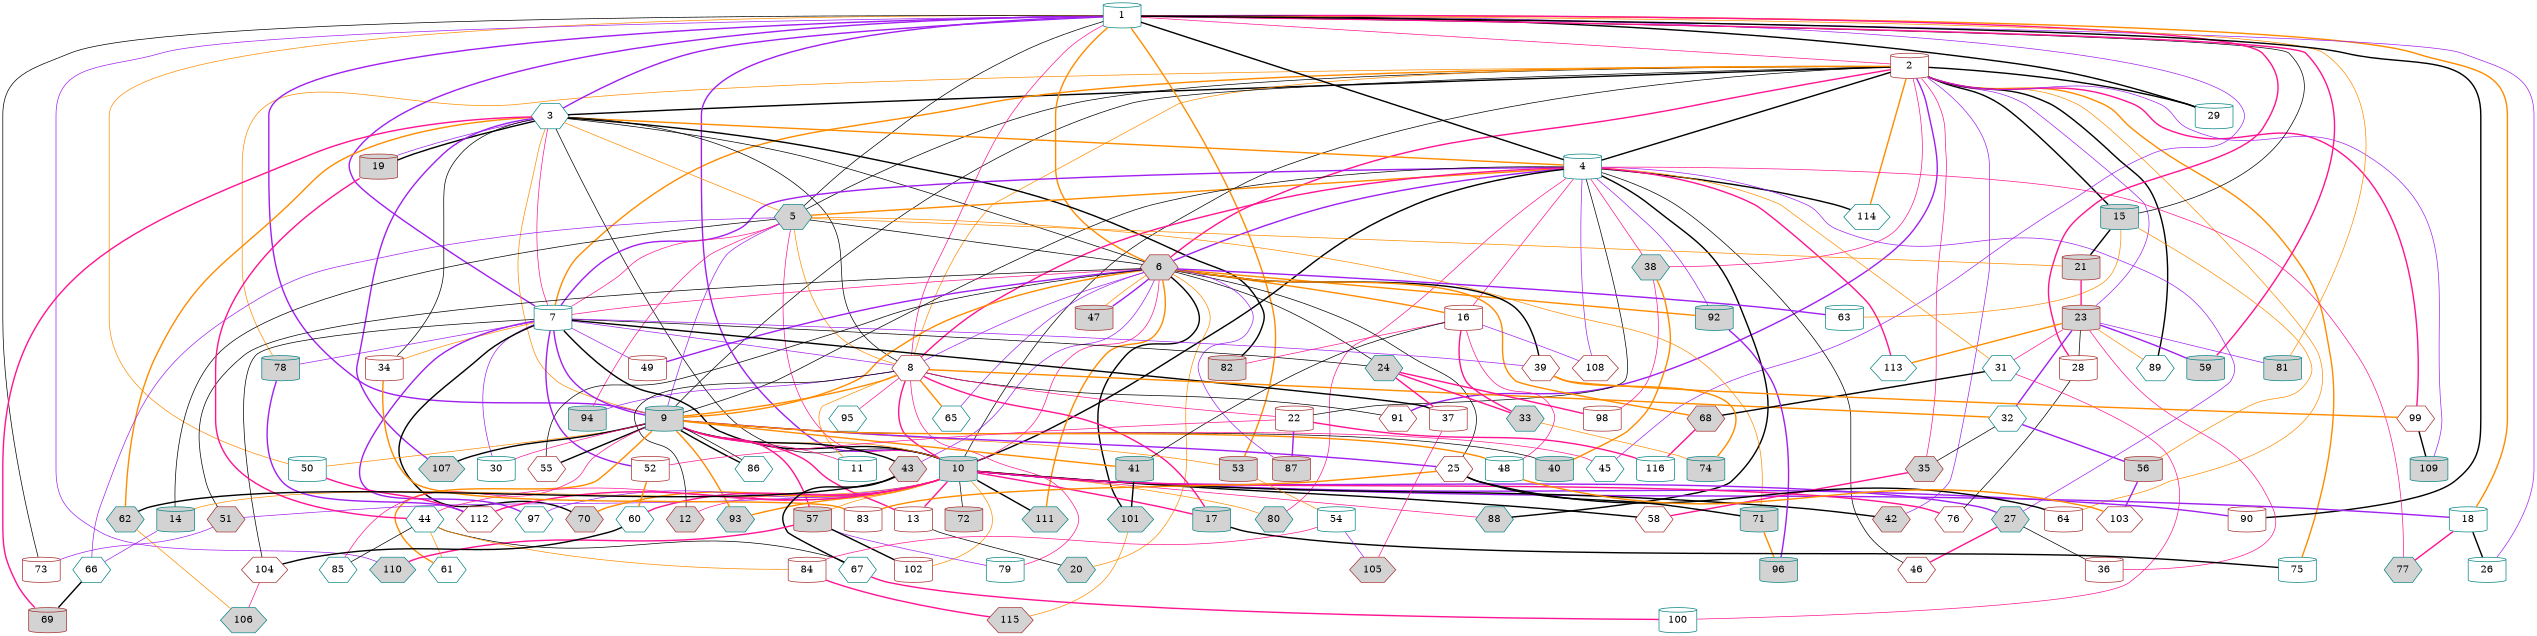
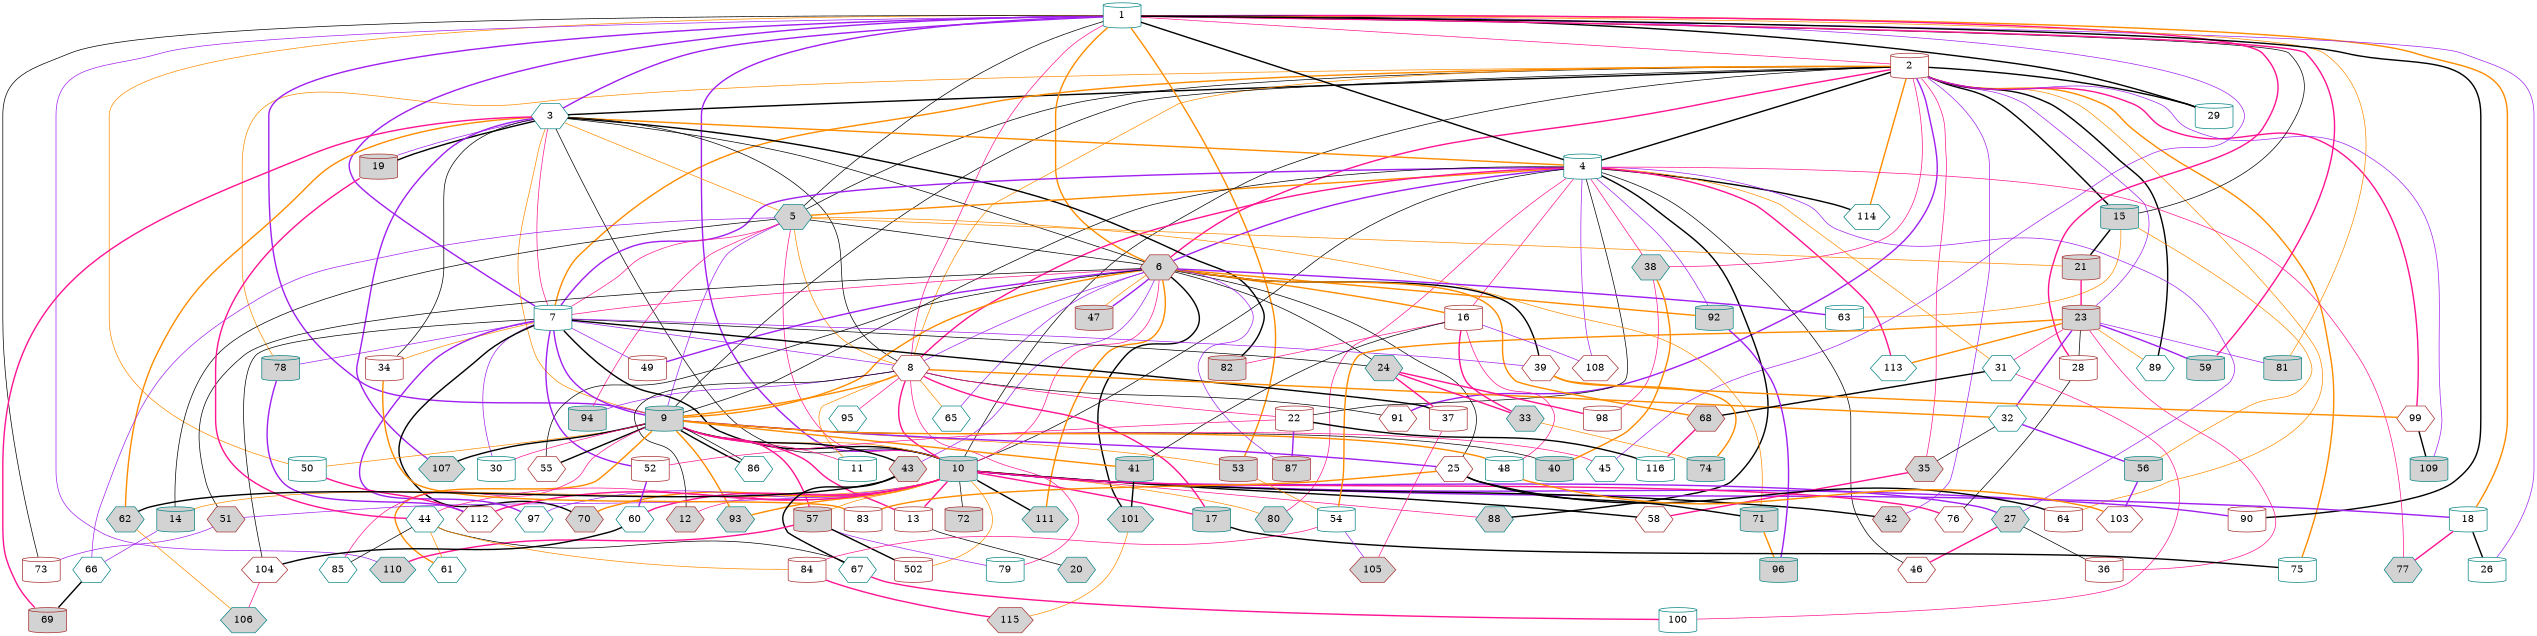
(1278, 289) -> (1278, 289)
none -> (1633, 336)
(931, 393) -> (931, 393)
(1484, 437) -> (1484, 437)
(1186, 443) -> none
(2143, 469) -> (2143, 469)
(643, 494) -> (643, 494)
(913, 570) -> (913, 570)
